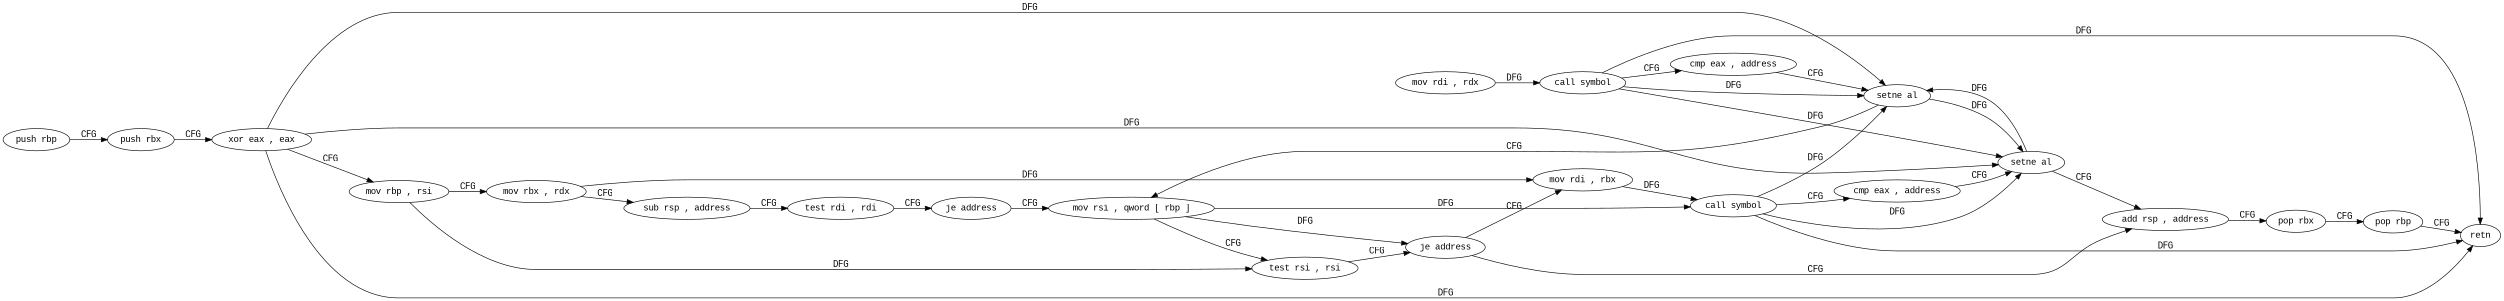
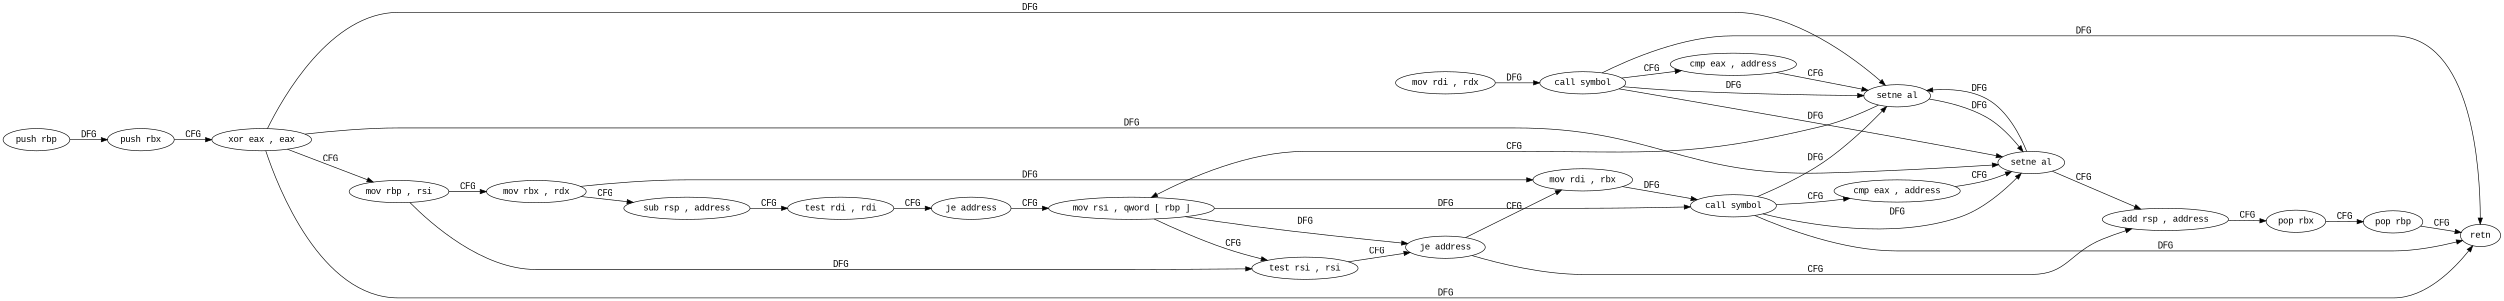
(89, 135) -> (89, 135)
